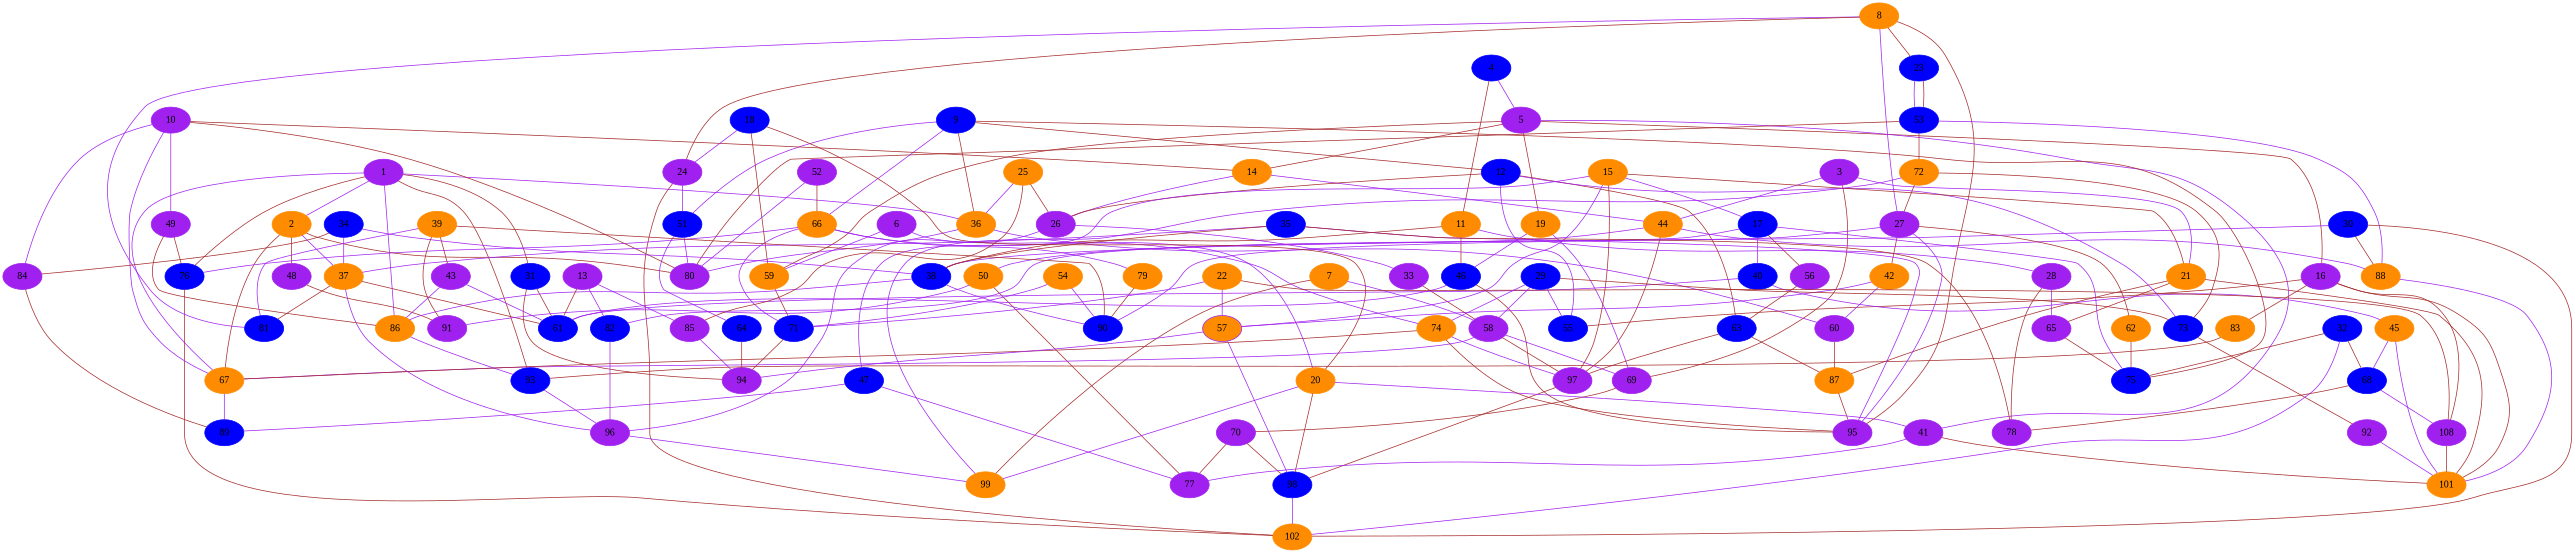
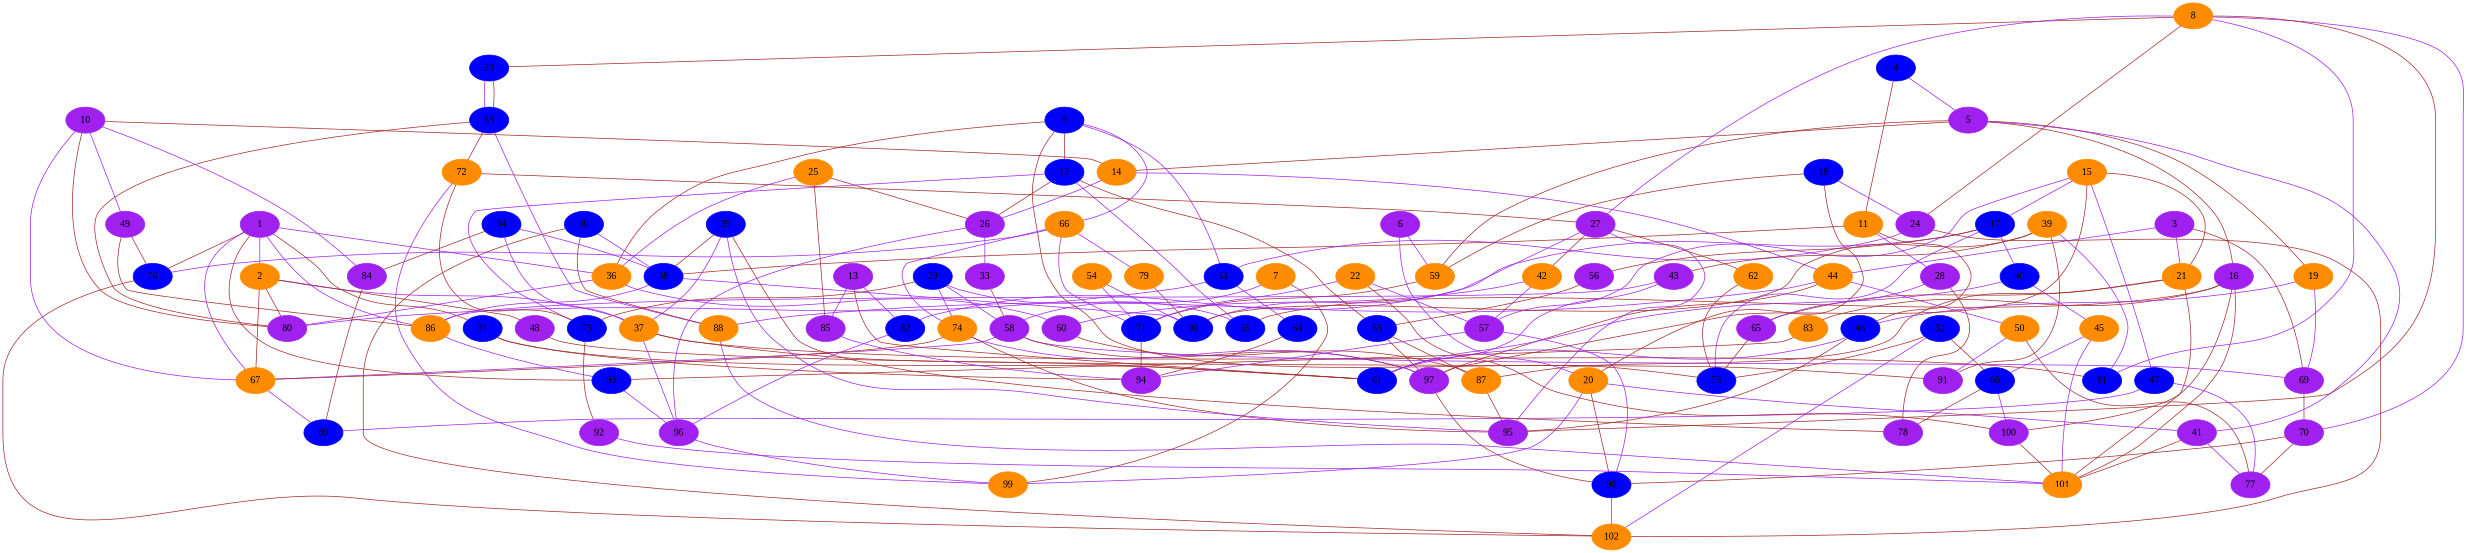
none -> (2463, 163)
(817, 172) -> none
(1222, 329) -> (1484, 329)
(2447, 433) -> (2009, 433)
